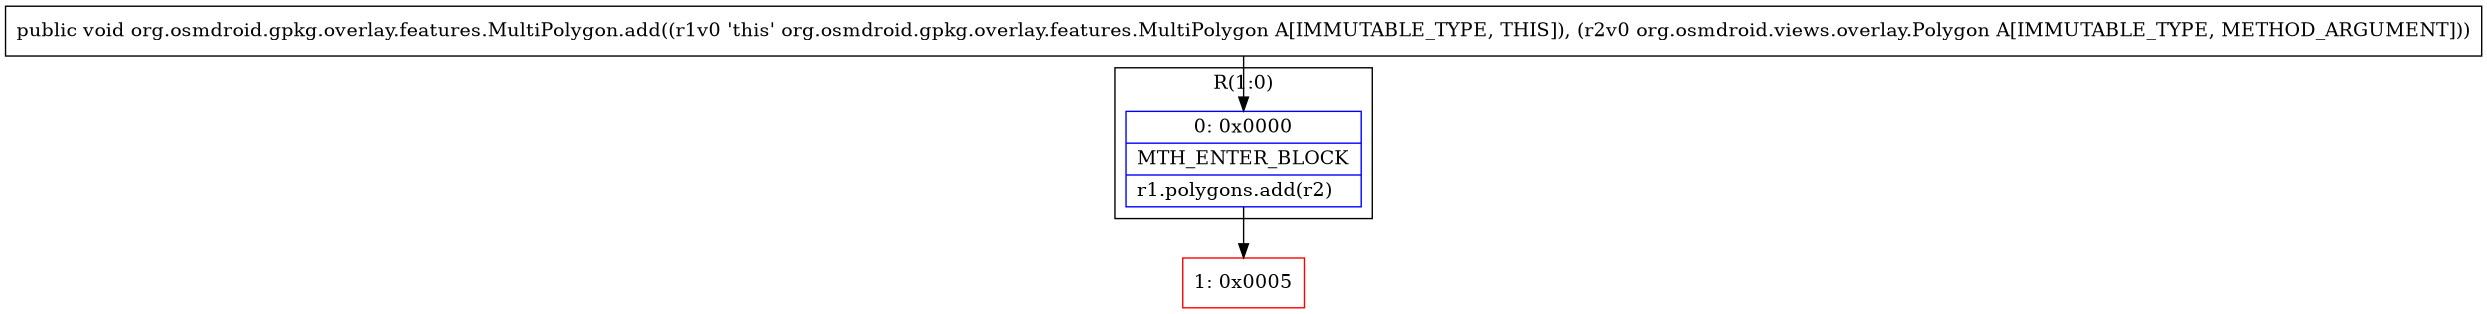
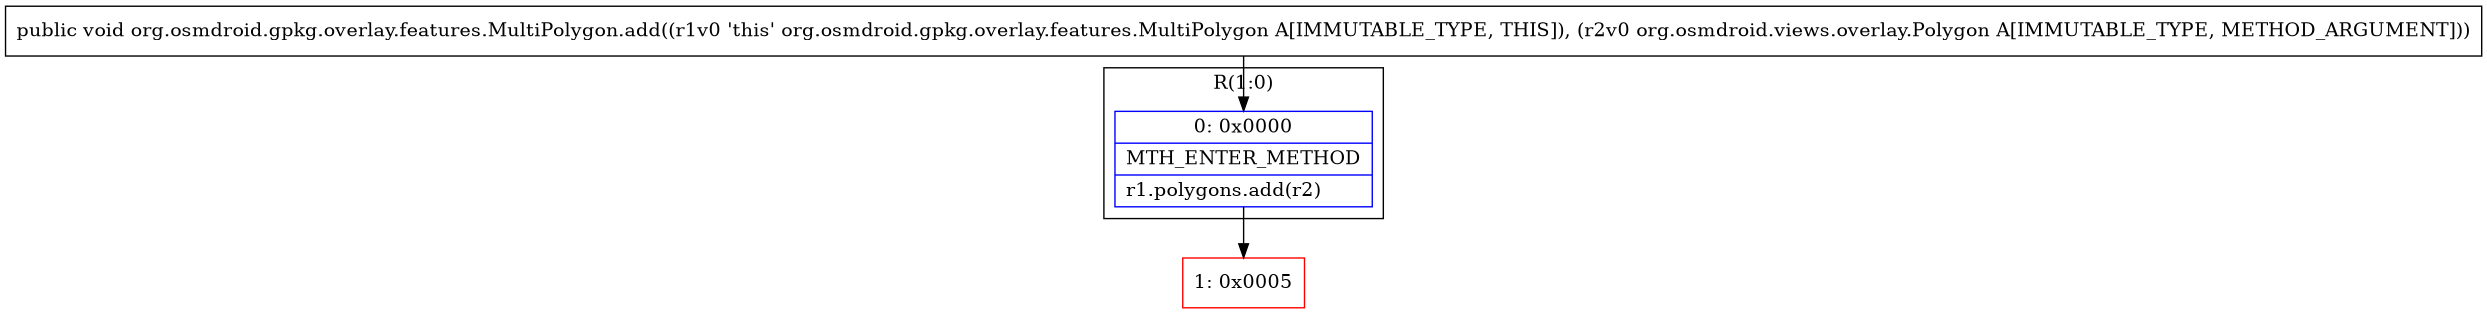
(1244, 158) -> (1244, 158)
